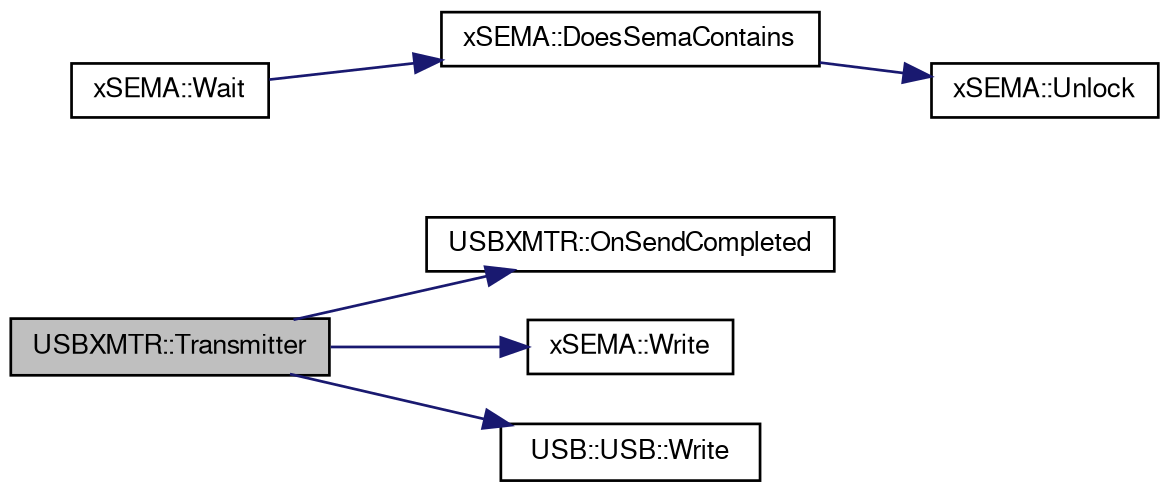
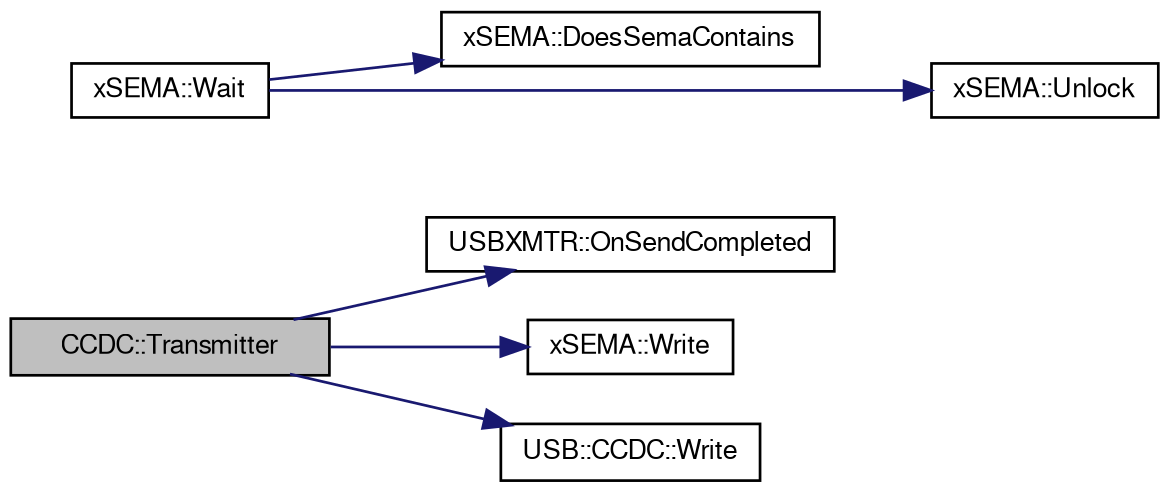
(862, 68) -> (586, 90)
(170, 347) -> (170, 347)
(630, 452) -> (630, 452)
